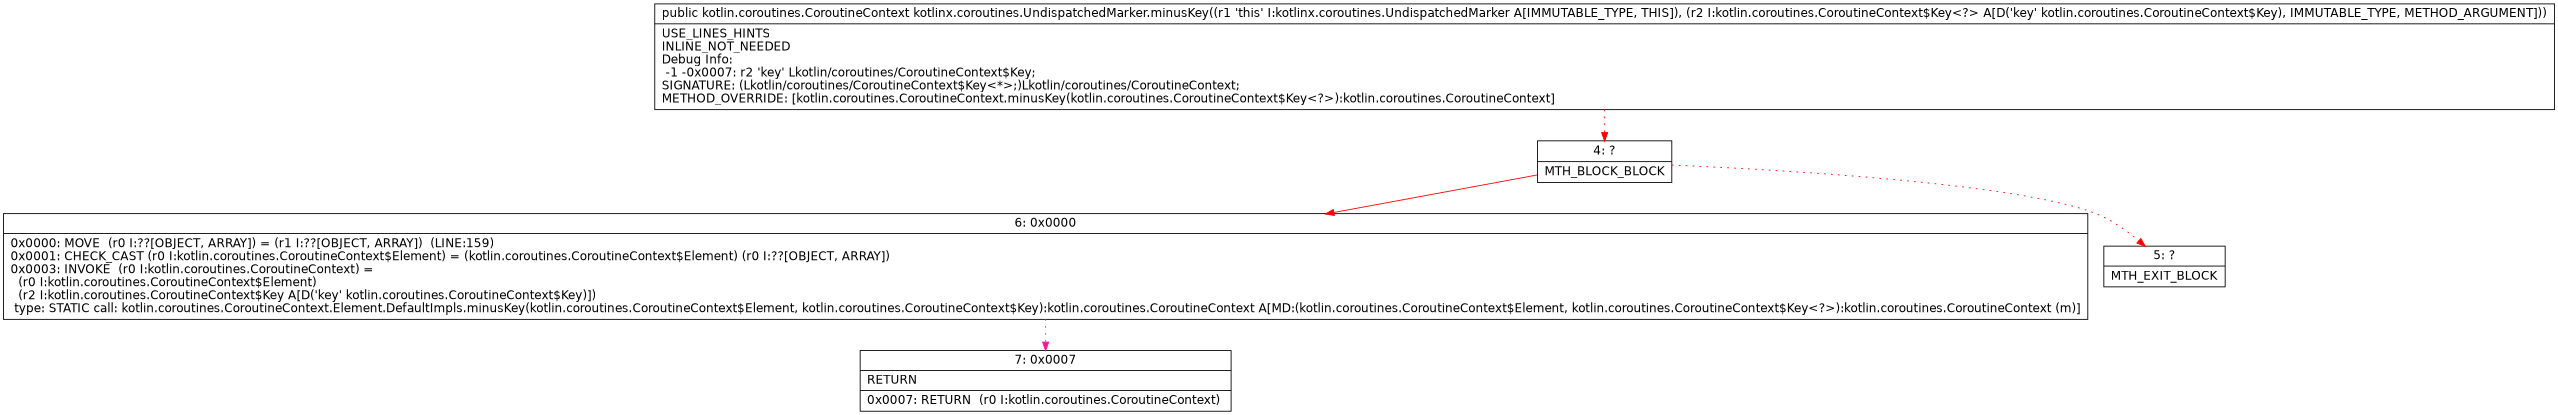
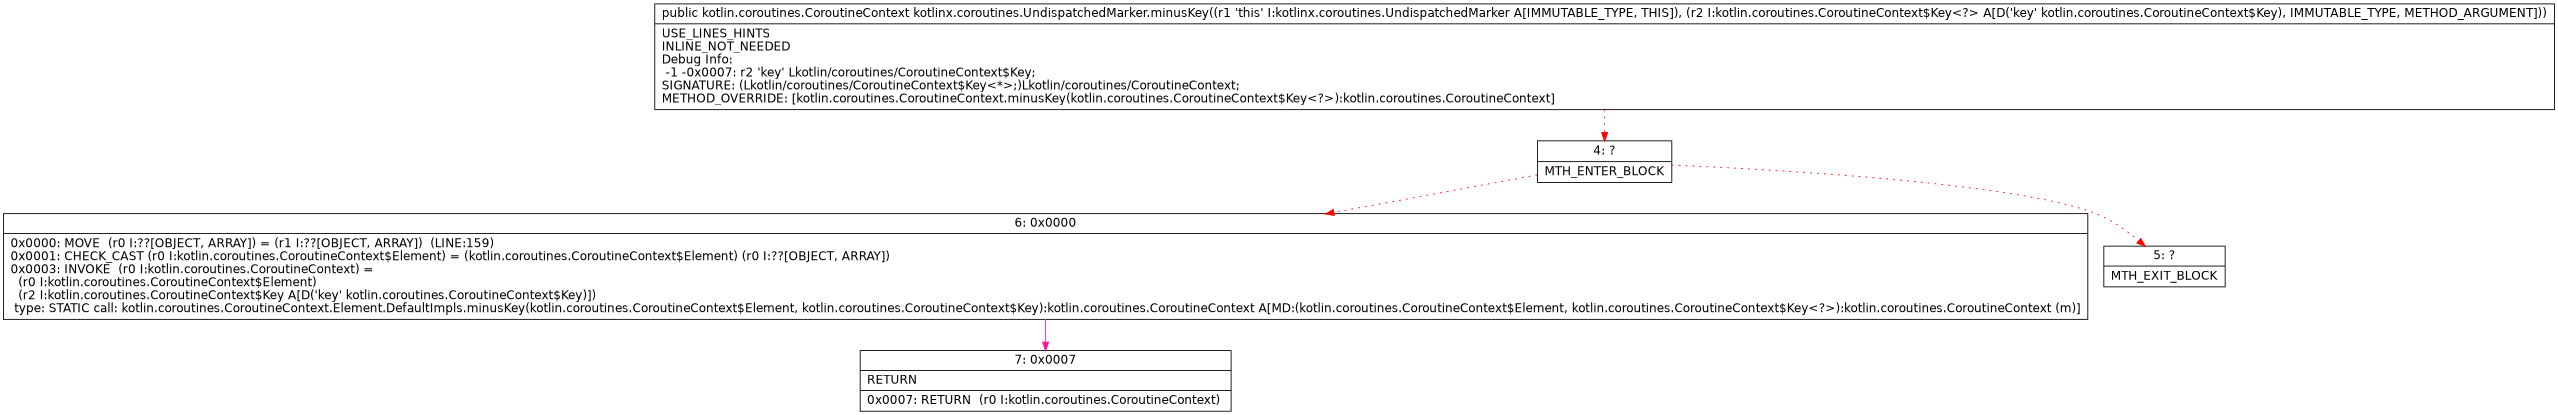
(1605, 172) -> (1605, 172)
(1436, 194) -> (1436, 194)
(1046, 331) -> (1046, 331)
